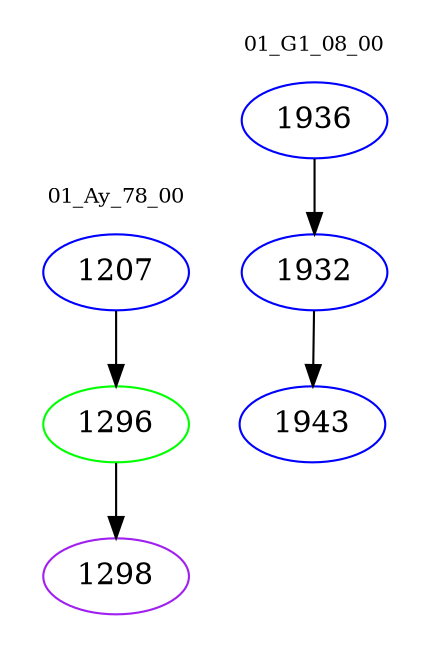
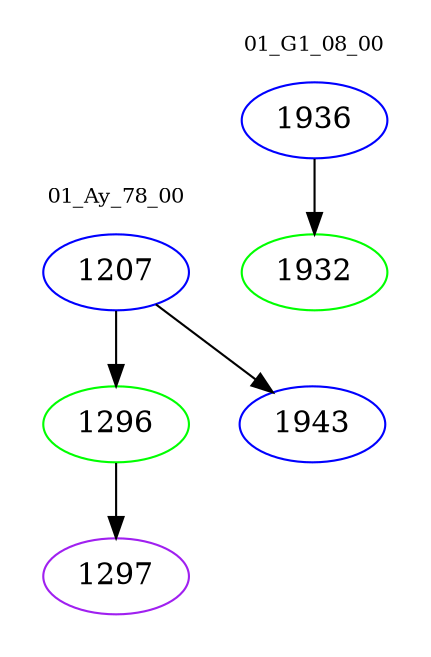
(315, 272) -> (315, 272)
(314, 338) -> (193, 333)
(116, 576) -> (116, 576)
